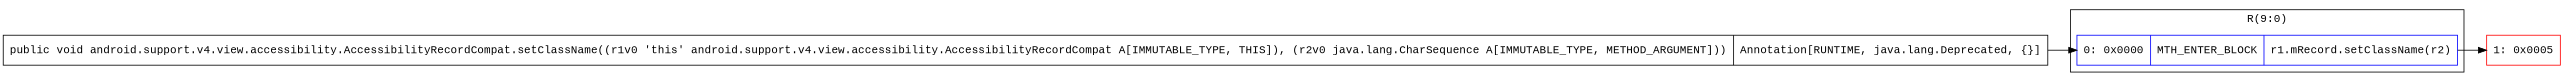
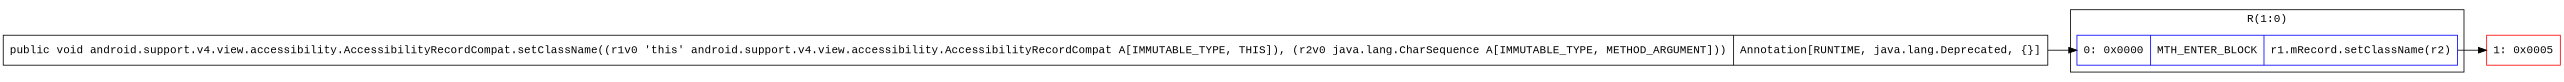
(2267, 19) -> (2267, 19)
